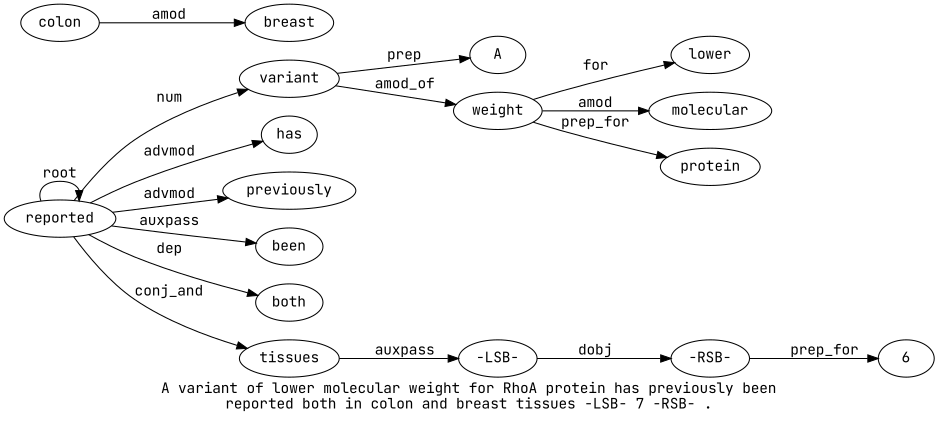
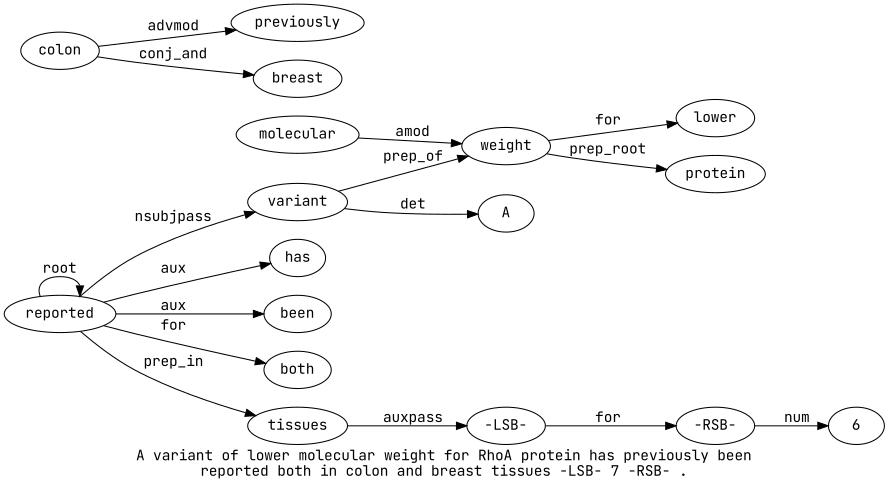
(169, 15) -> (173, 54)
(405, 55) -> (413, 205)
(405, 84) -> (413, 157)
(169, 98) -> (173, 217)
(590, 111) -> (405, 141)
(596, 123) -> (608, 150)
(169, 152) -> (173, 269)
(165, 206) -> (162, 39)
(169, 221) -> (173, 306)
(169, 249) -> (173, 326)
(169, 292) -> (173, 362)
(596, 351) -> (608, 418)
(825, 351) -> (797, 418)
